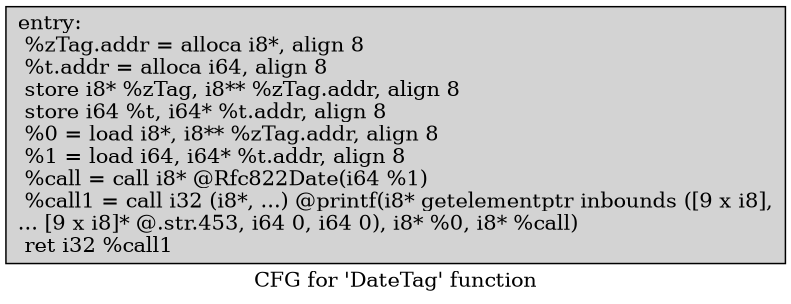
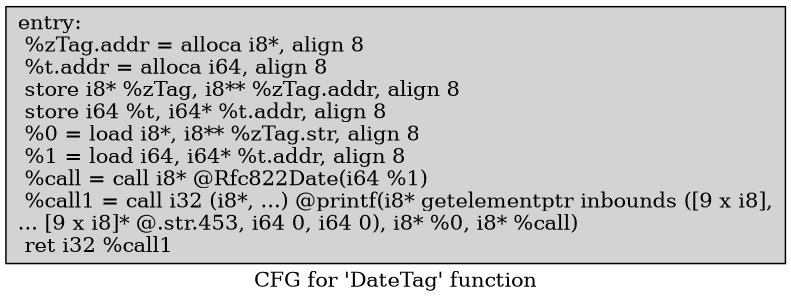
(229, 134) -> (219, 134)
